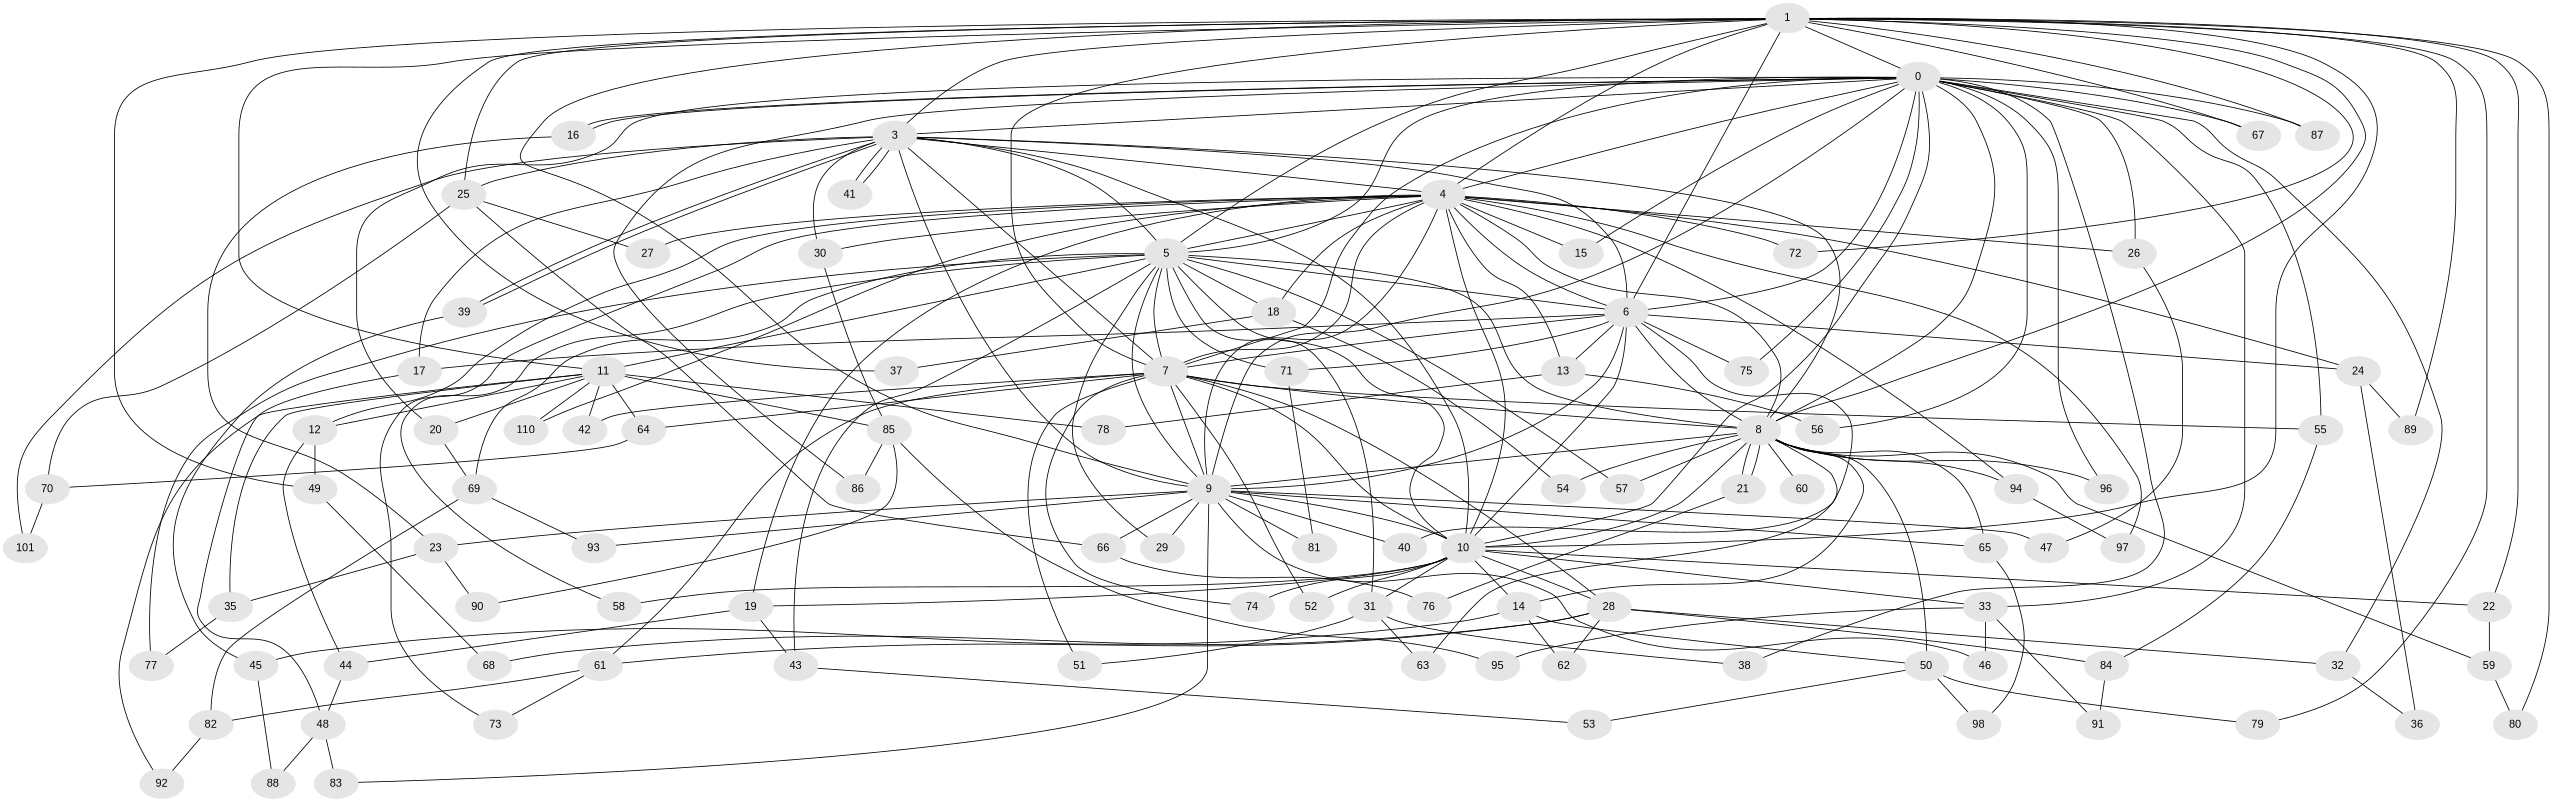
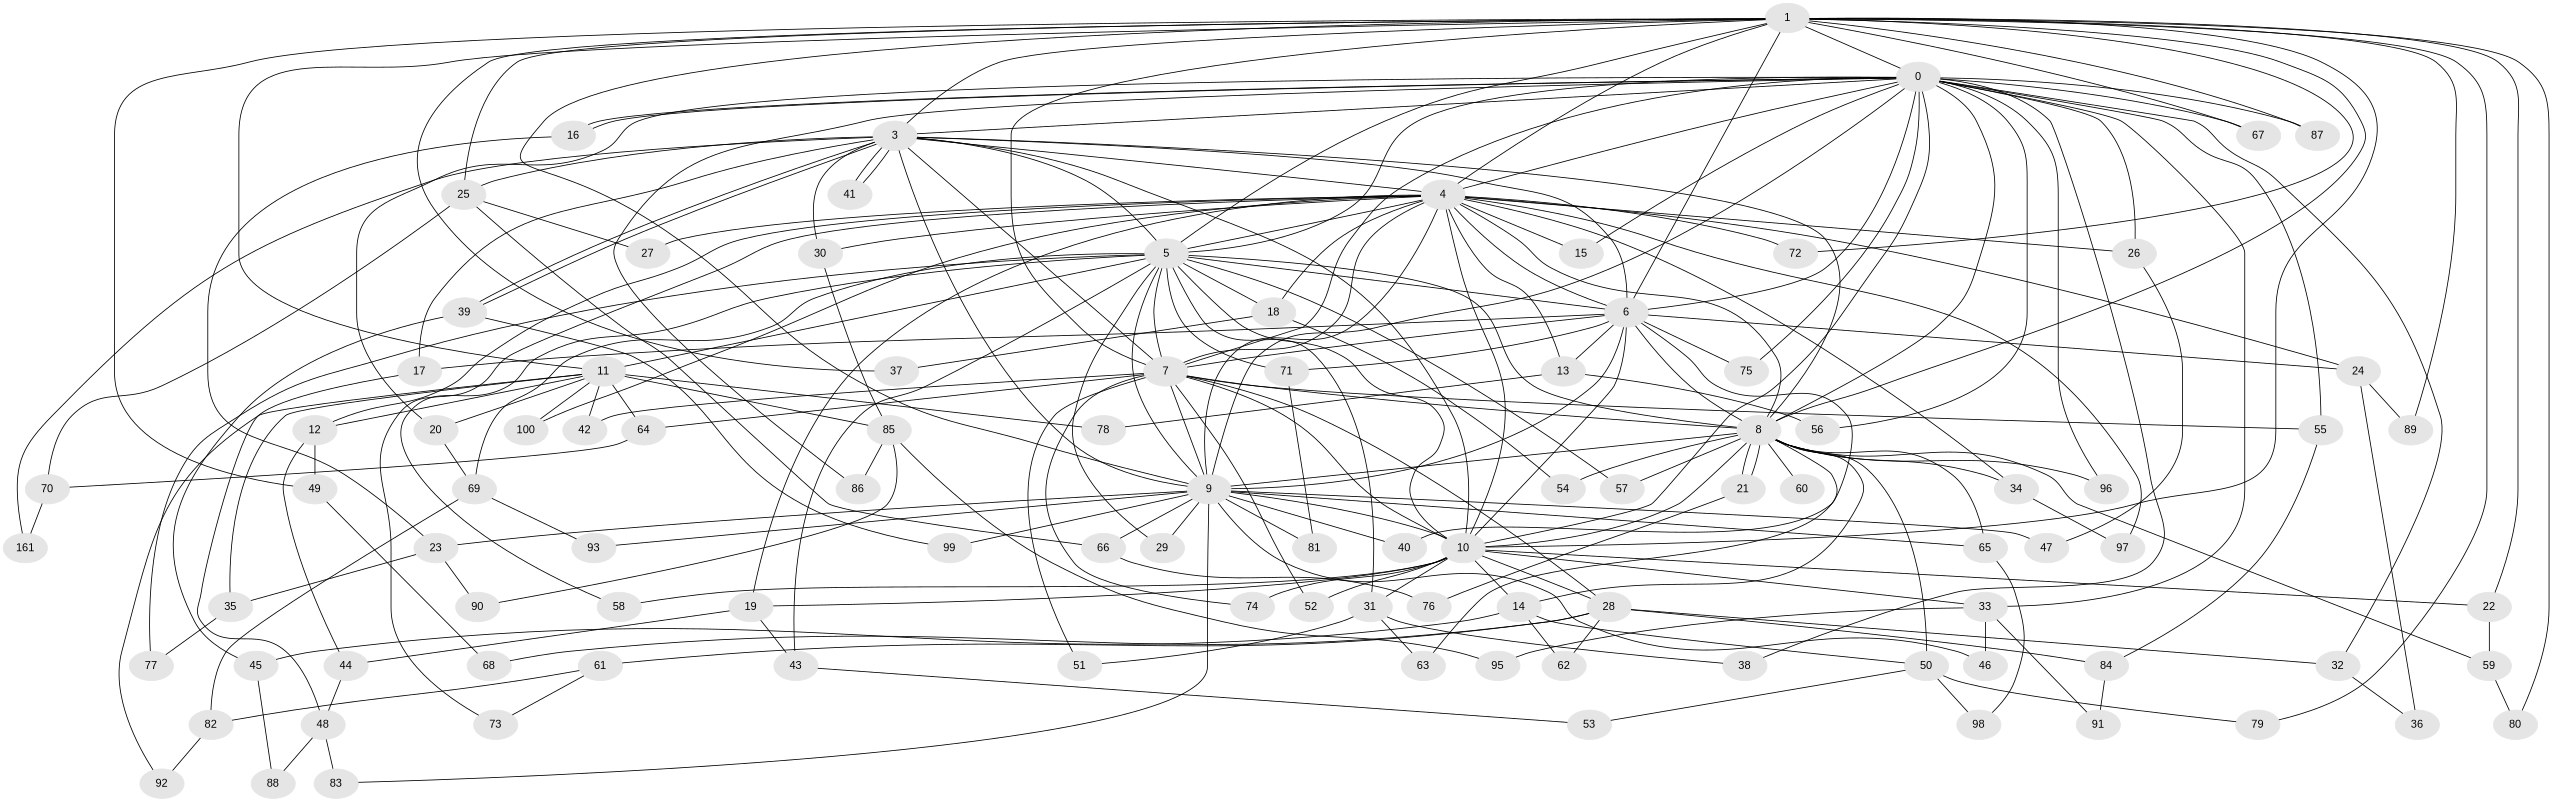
(526, 430) -> (526, 430)
(835, 430) -> none
(2017, 489) -> (2017, 489)
(25, 548) -> (25, 548)
none -> (950, 548)
